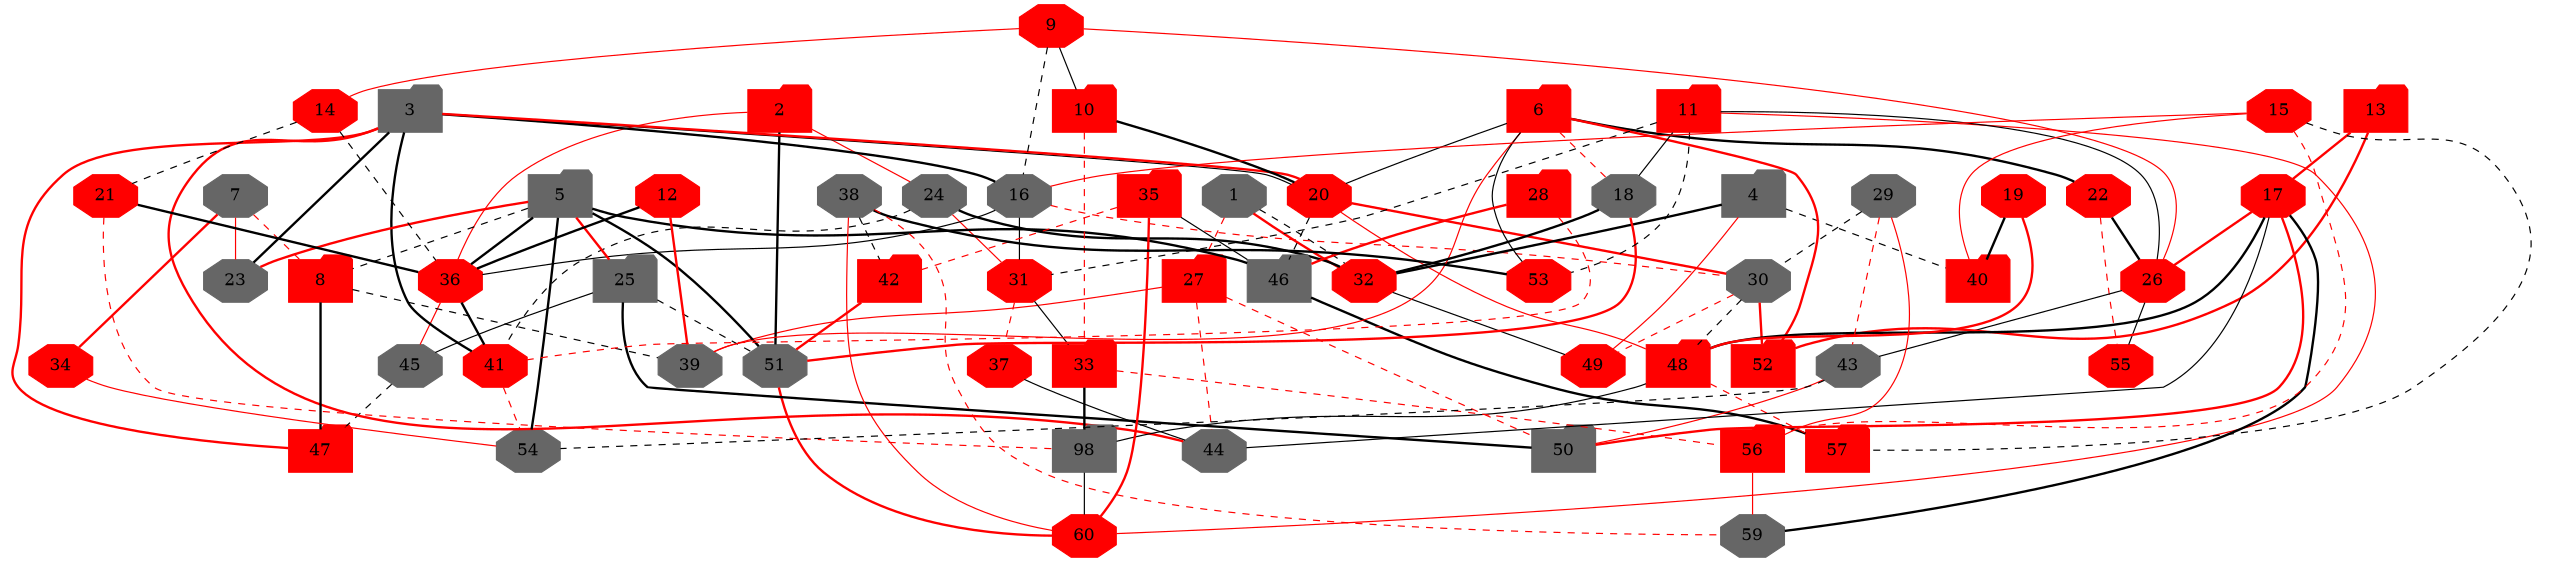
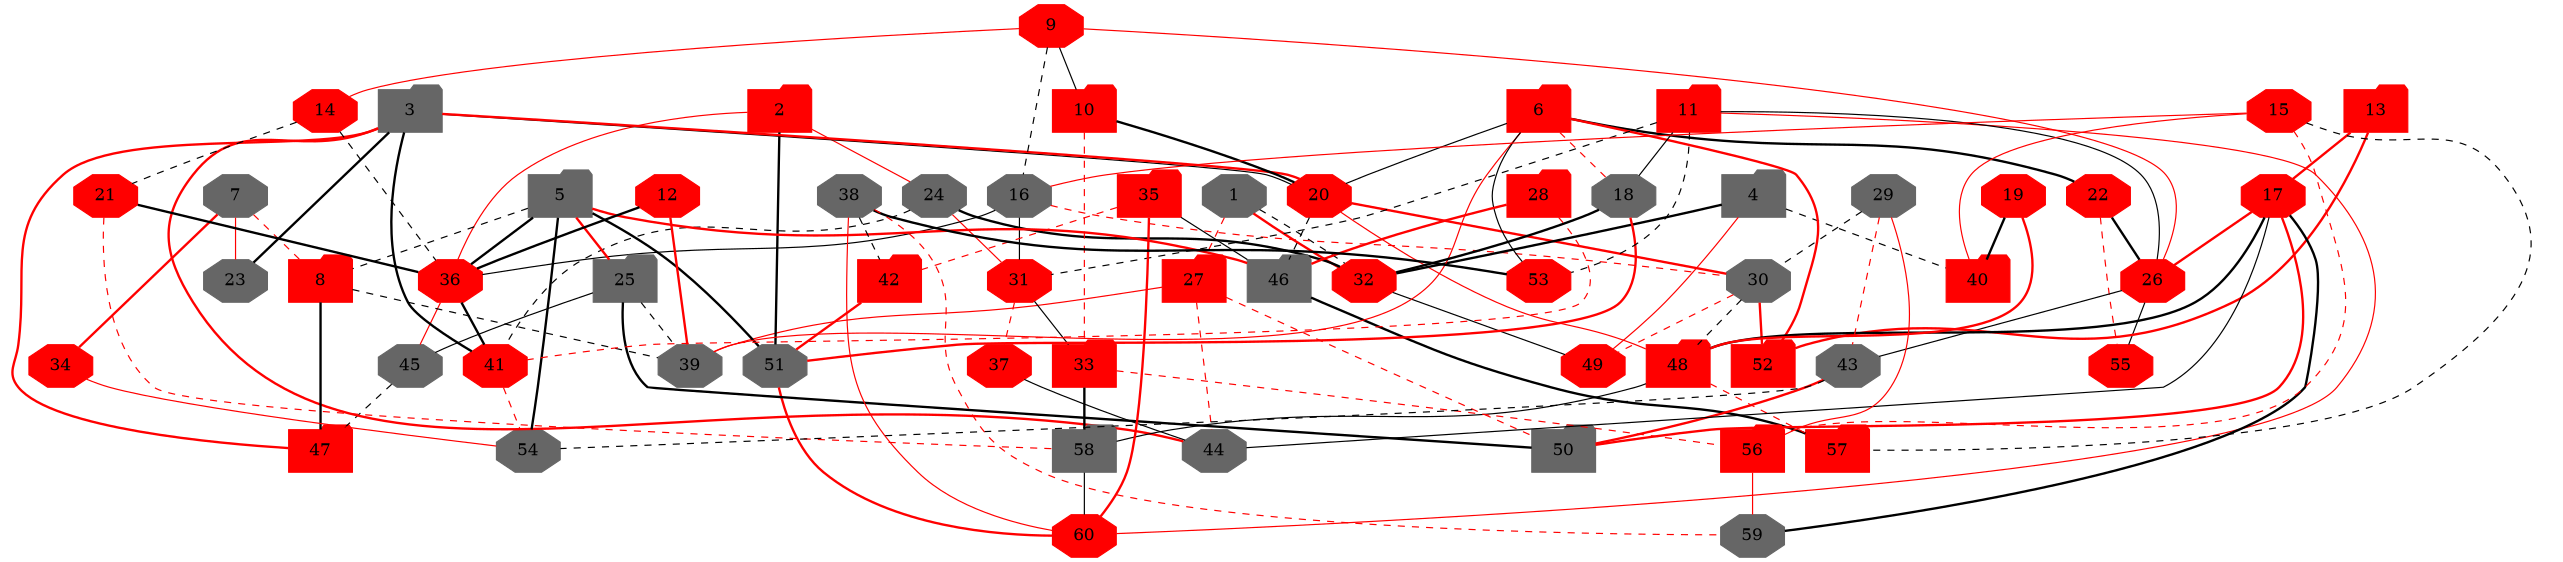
(790, 145) -> none
(399, 226) -> none
(986, 230) -> (986, 230)
(704, 326) -> (658, 324)
(1762, 402) -> (1762, 402)
(1084, 451) -> (1084, 451)
